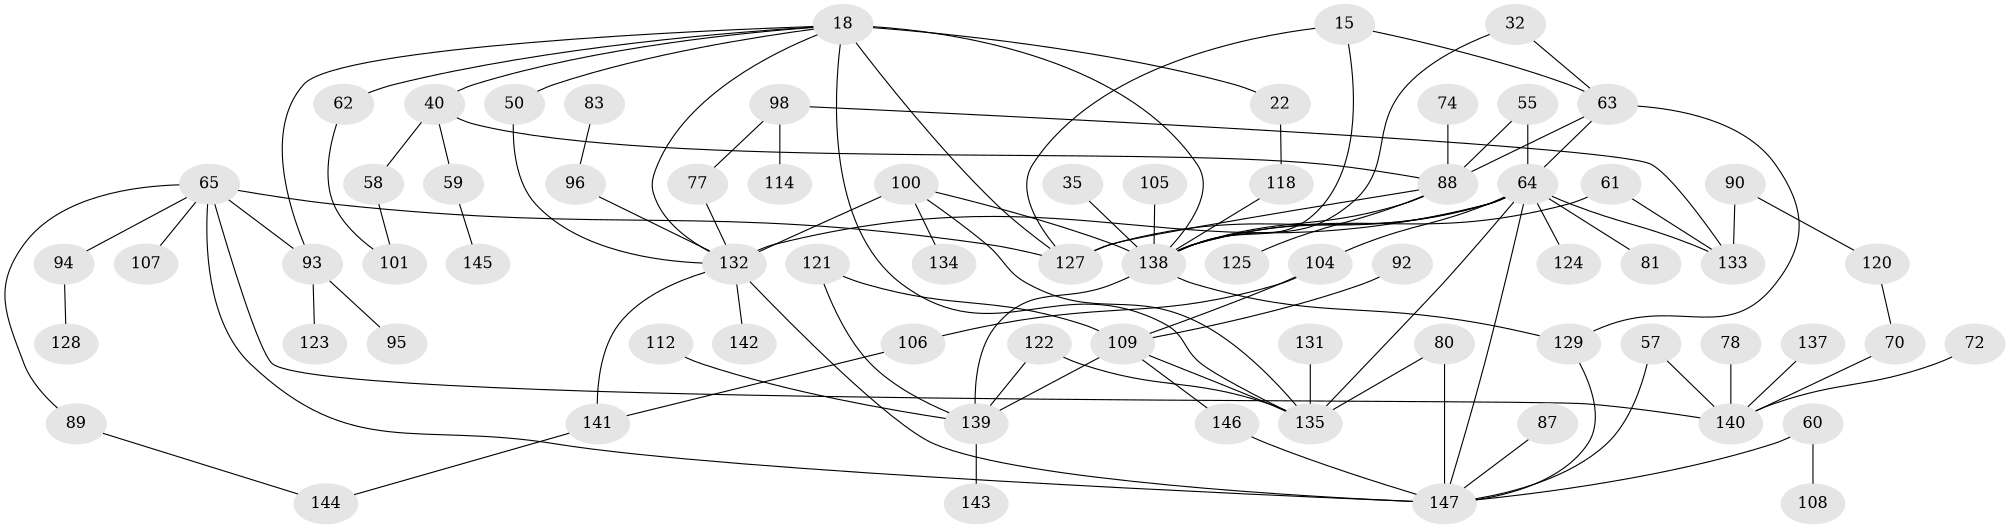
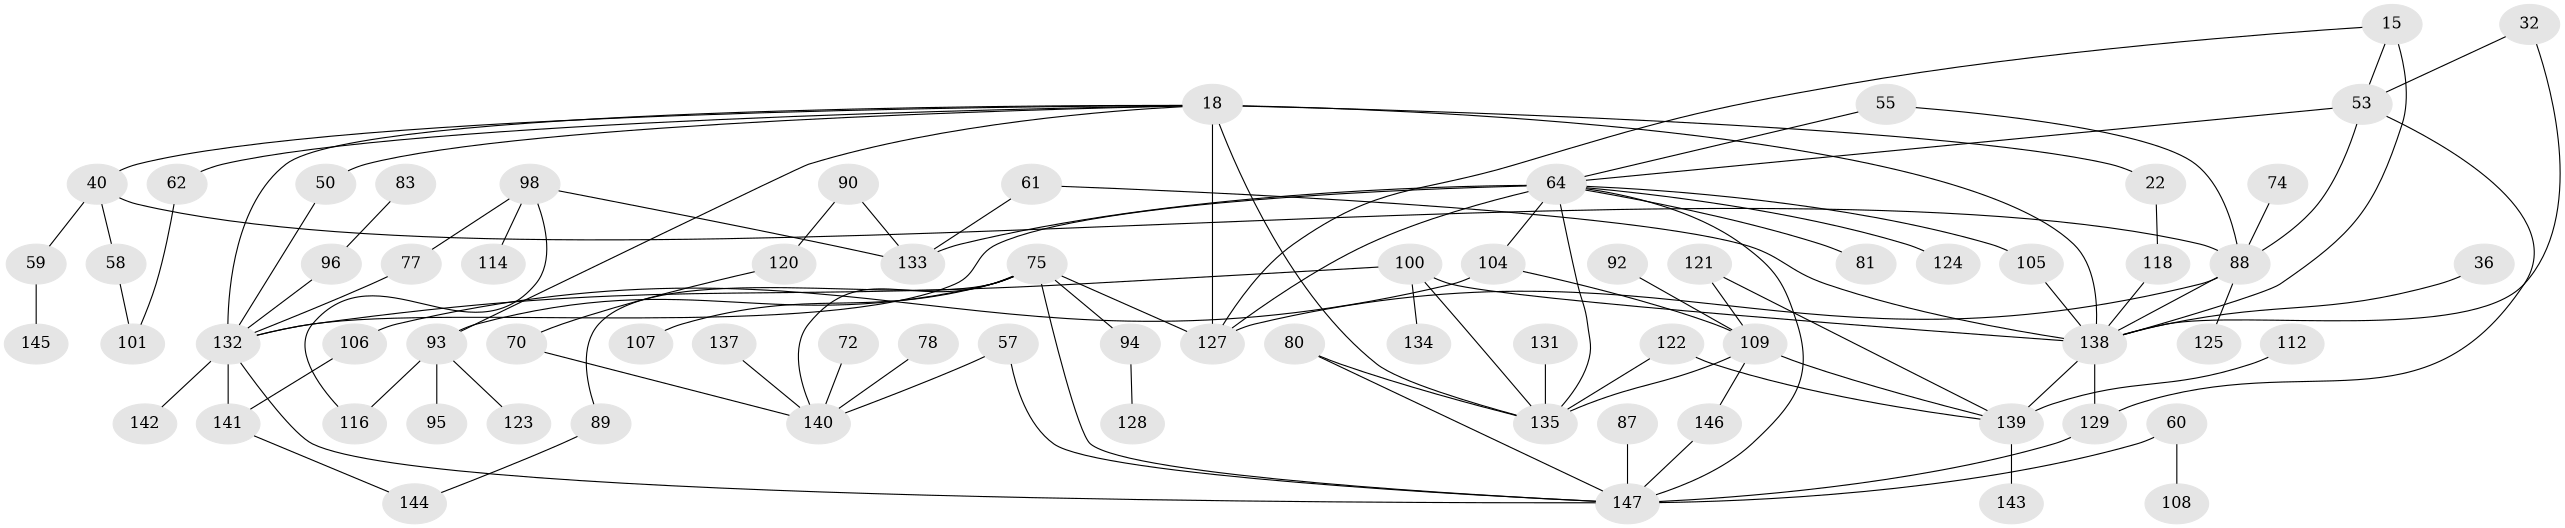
(1608, 104) -> (2362, 104)
(209, 184) -> (1037, 264)
(1073, 184) -> (2484, 264)
(1341, 224) -> (1767, 201)
none -> (355, 424)
